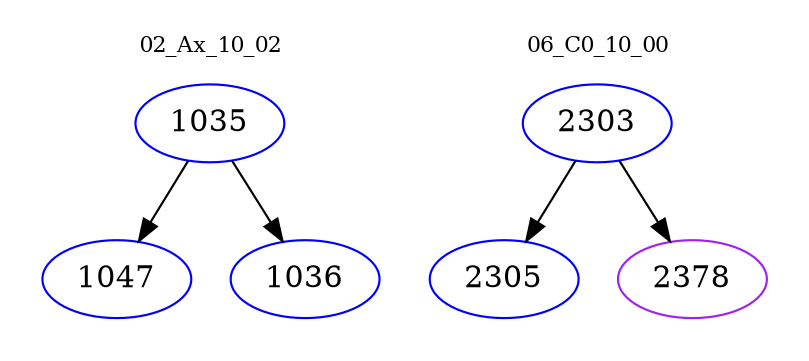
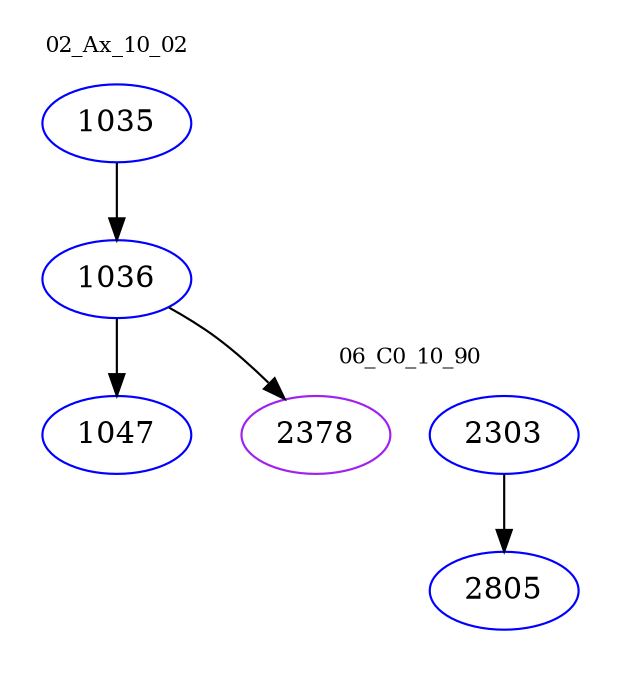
(598, 47) -> (410, 358)
(169, 191) -> (117, 346)
(639, 191) -> (238, 355)
(504, 279) -> (504, 591)
